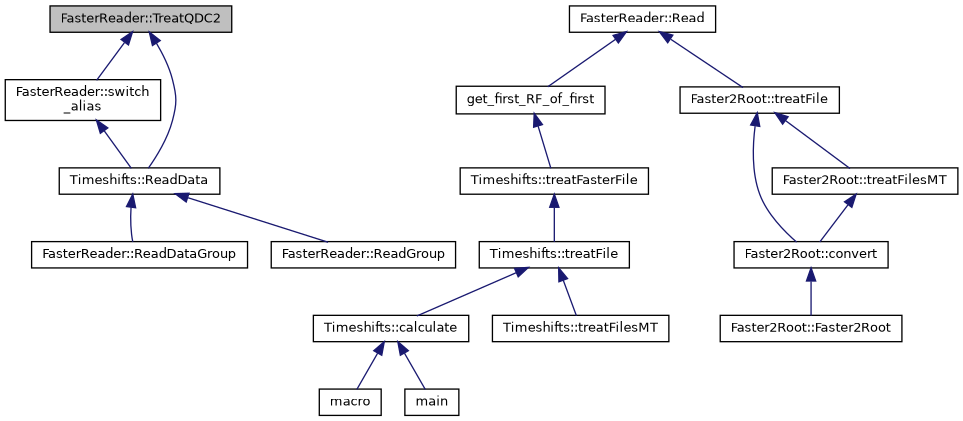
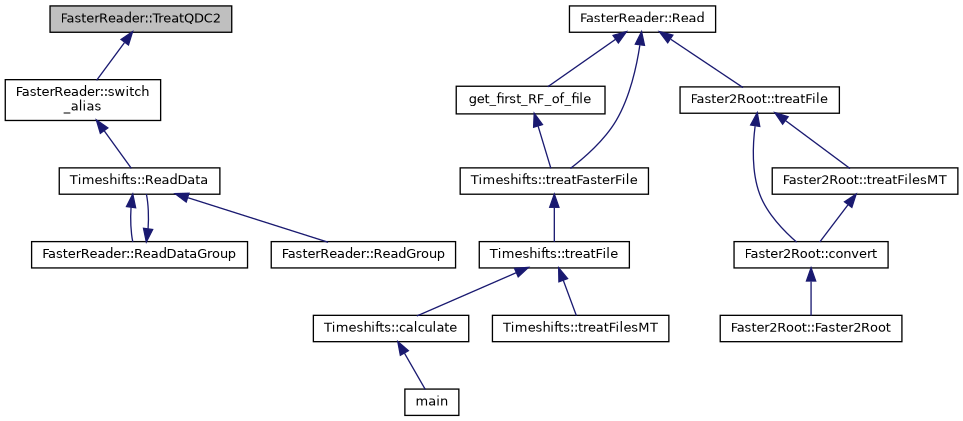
(531, 100) -> (531, 100)
(175, 107) -> (148, 211)
none -> (619, 115)
(350, 402) -> none
